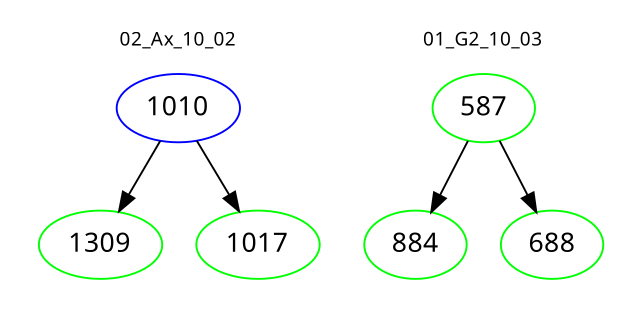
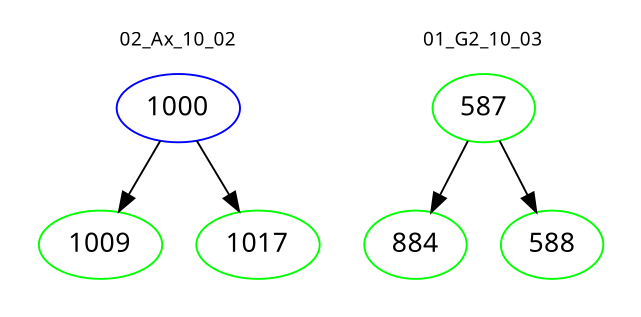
(178, 108) -> (178, 108)
(101, 245) -> (101, 245)
(552, 245) -> (552, 245)
